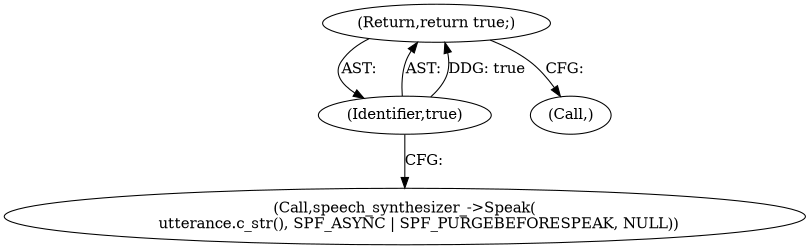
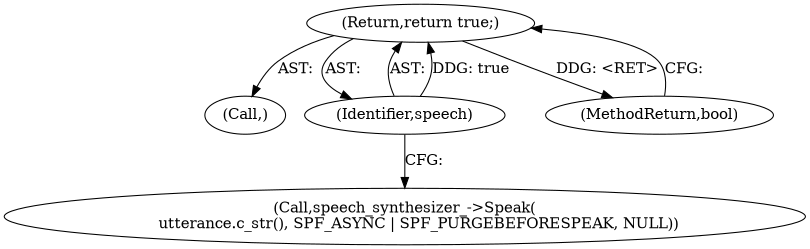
(567, 69) -> (298, 69)
(405, 115) -> (405, 115)
none -> (660, 115)
